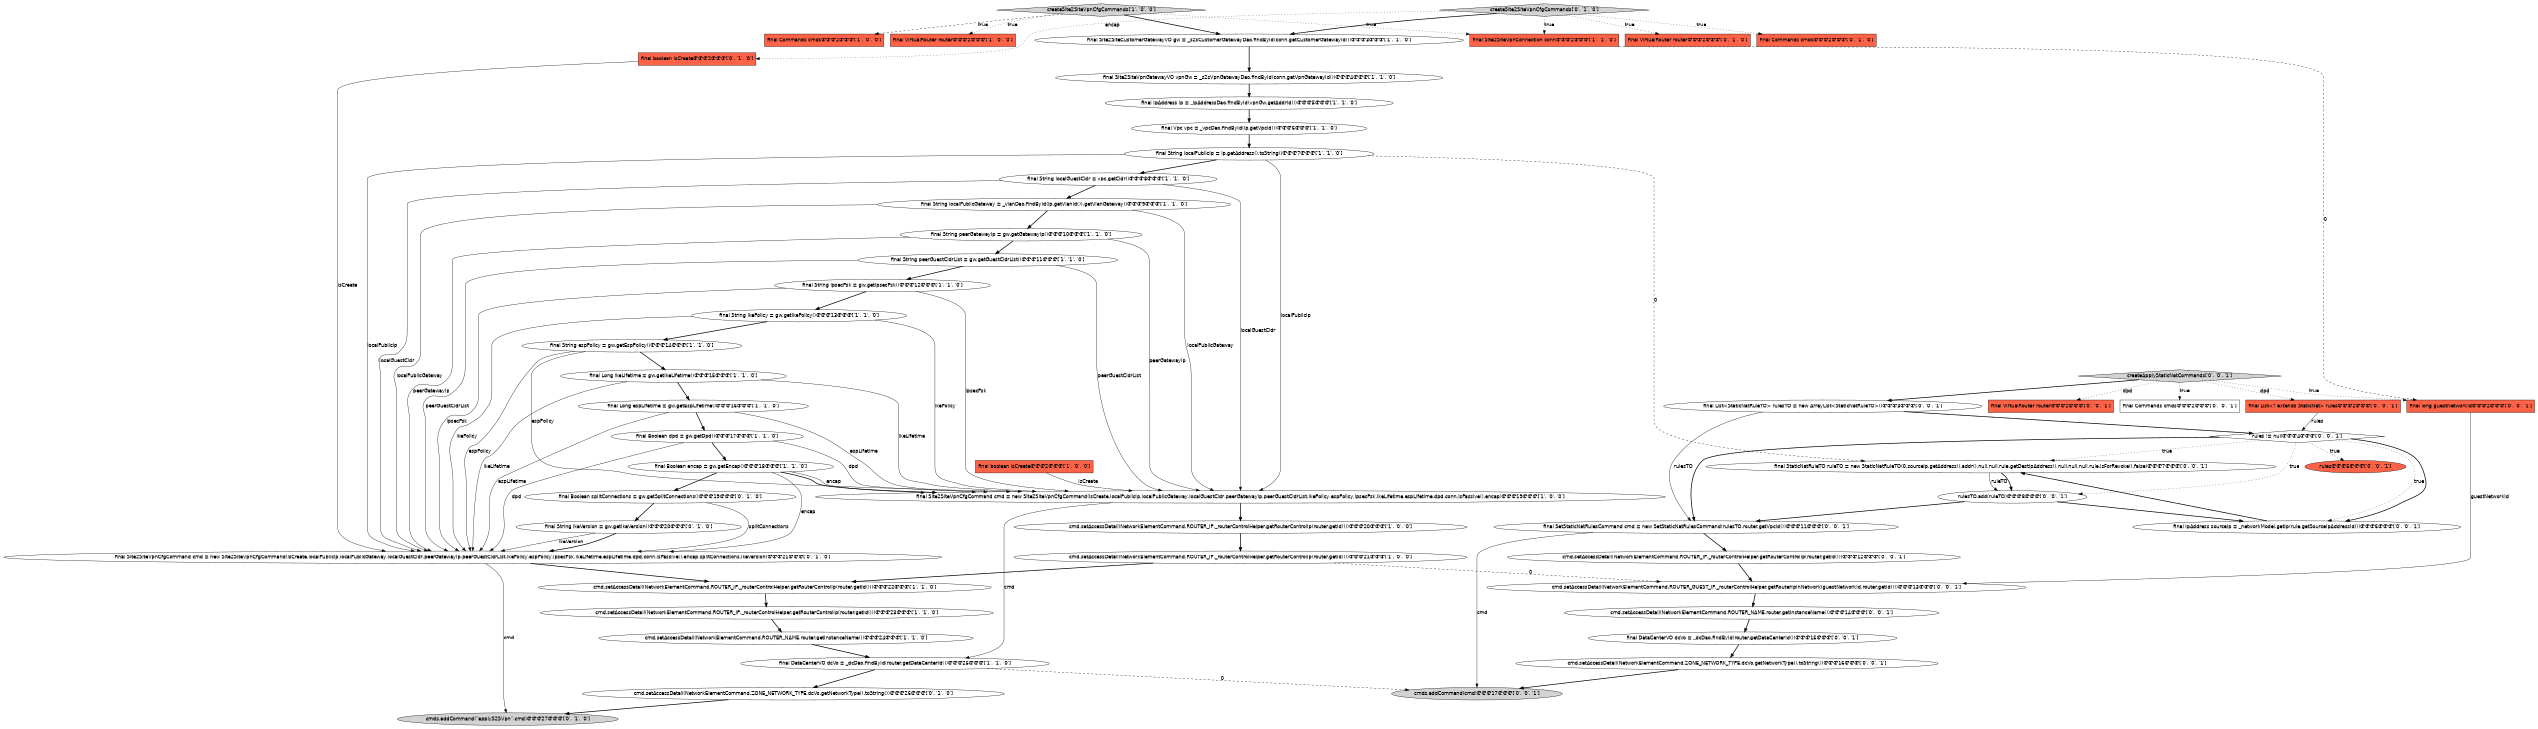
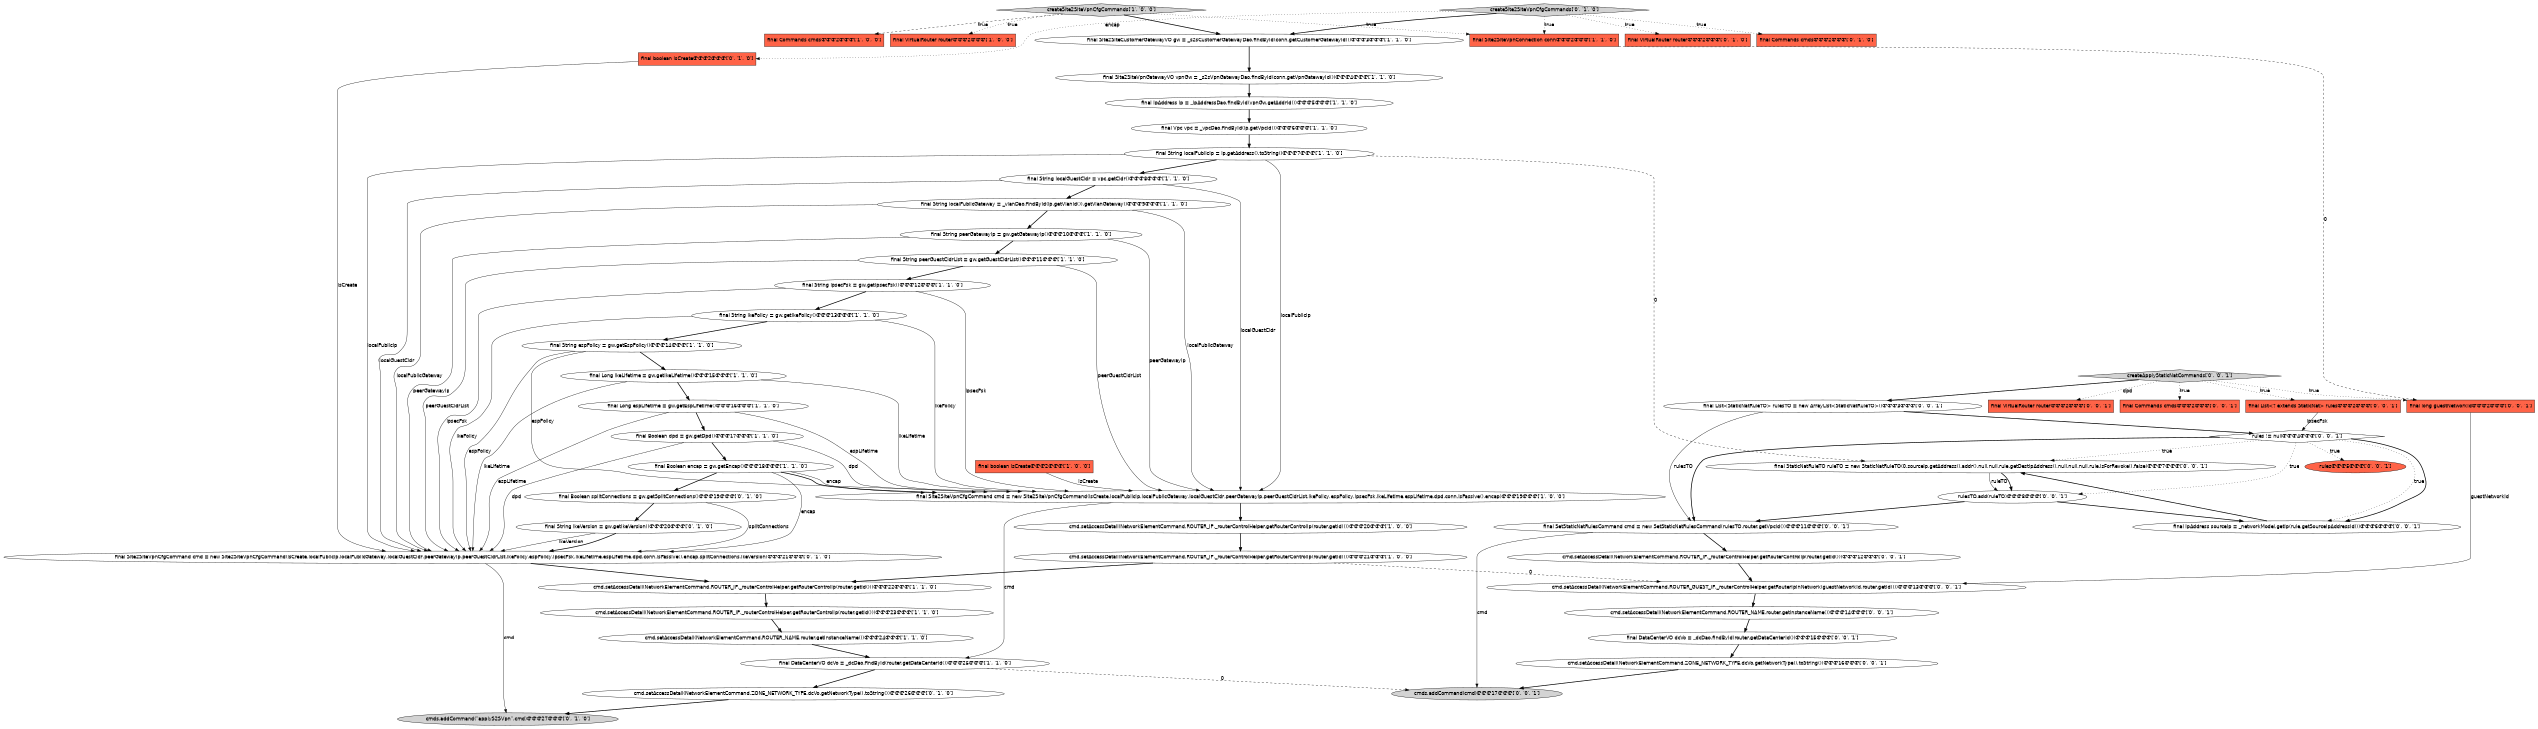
(2265, 391) -> (2265, 391)
(2180, 406) -> (2180, 406)
(2317, 421) -> (2317, 421)
